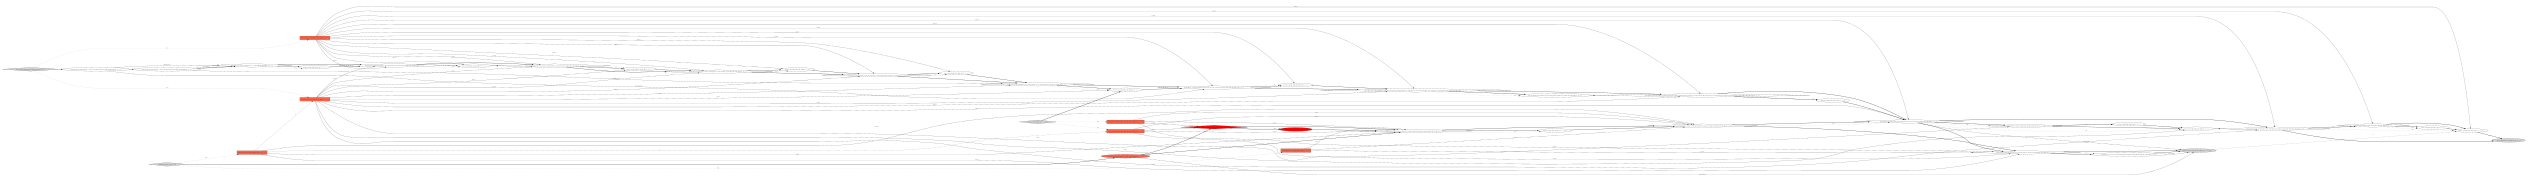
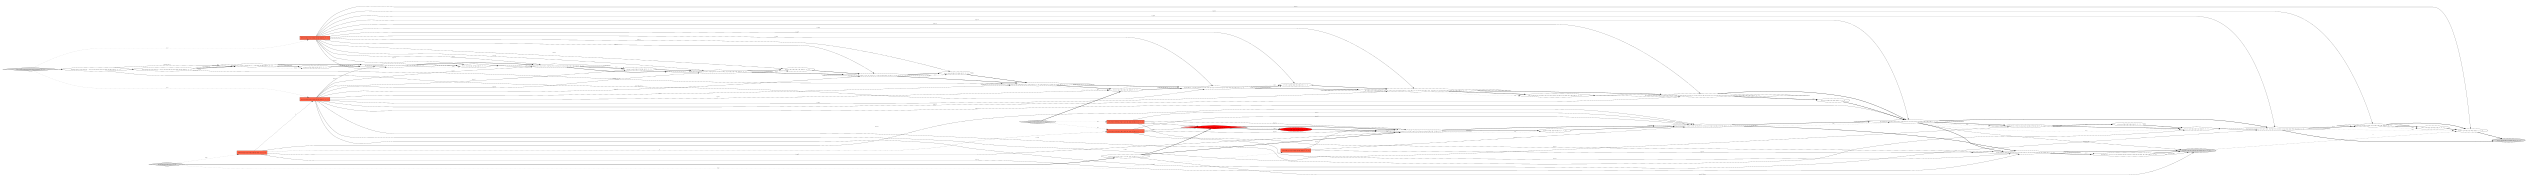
(1126, 156) -> (1126, 156)
